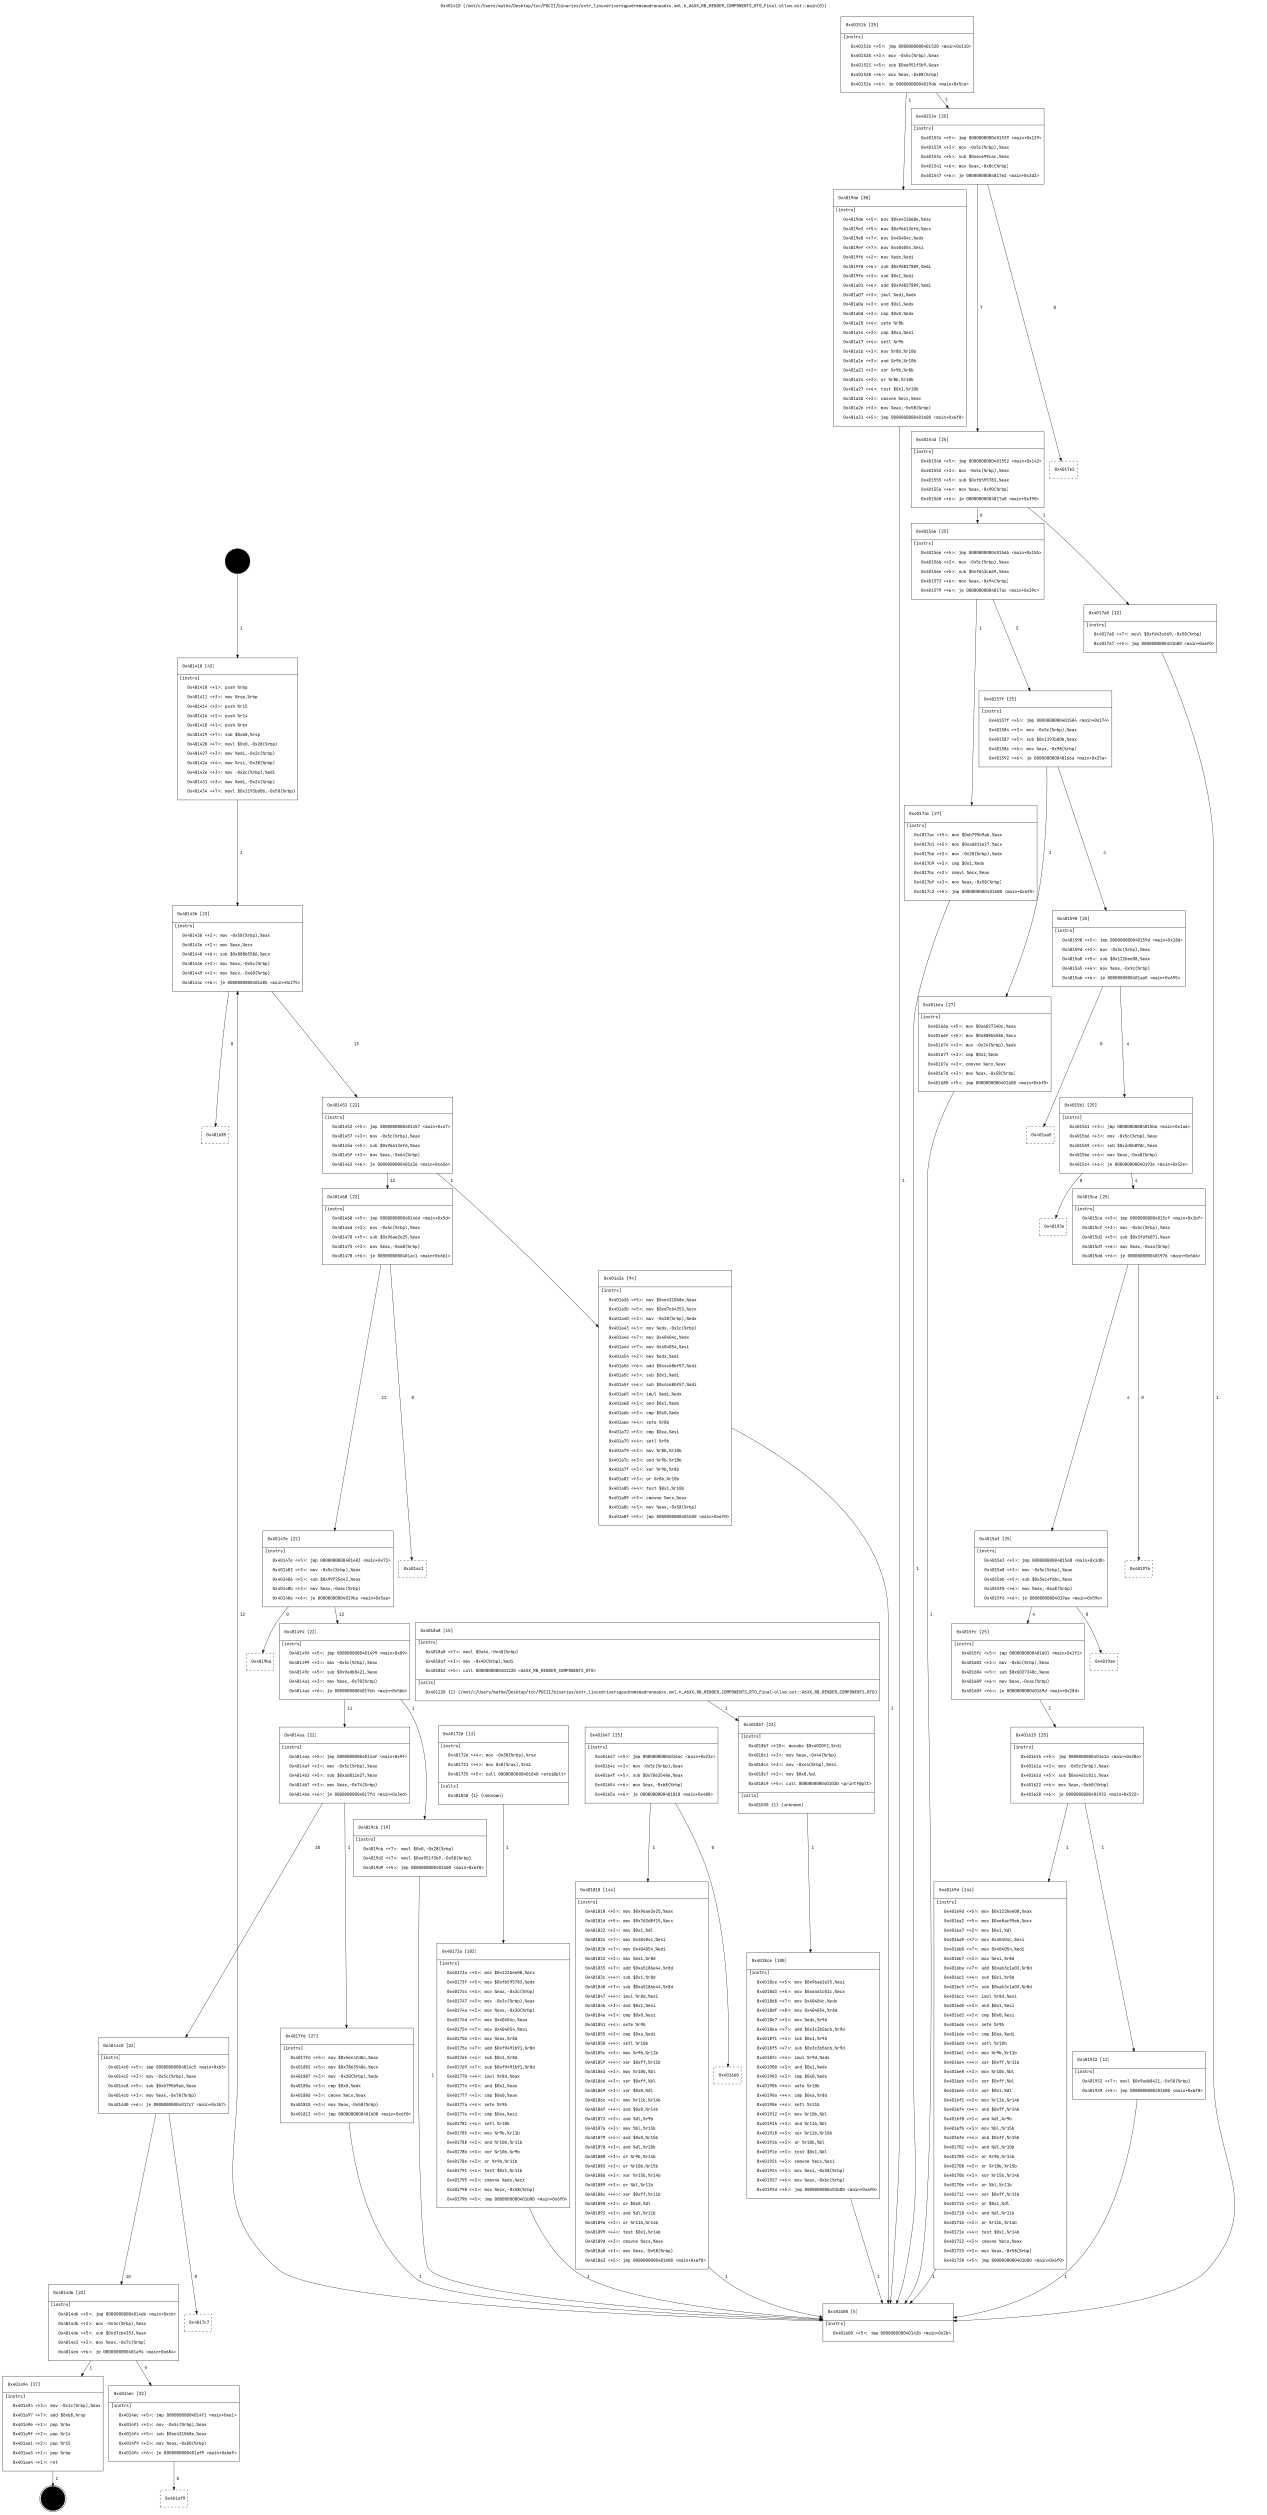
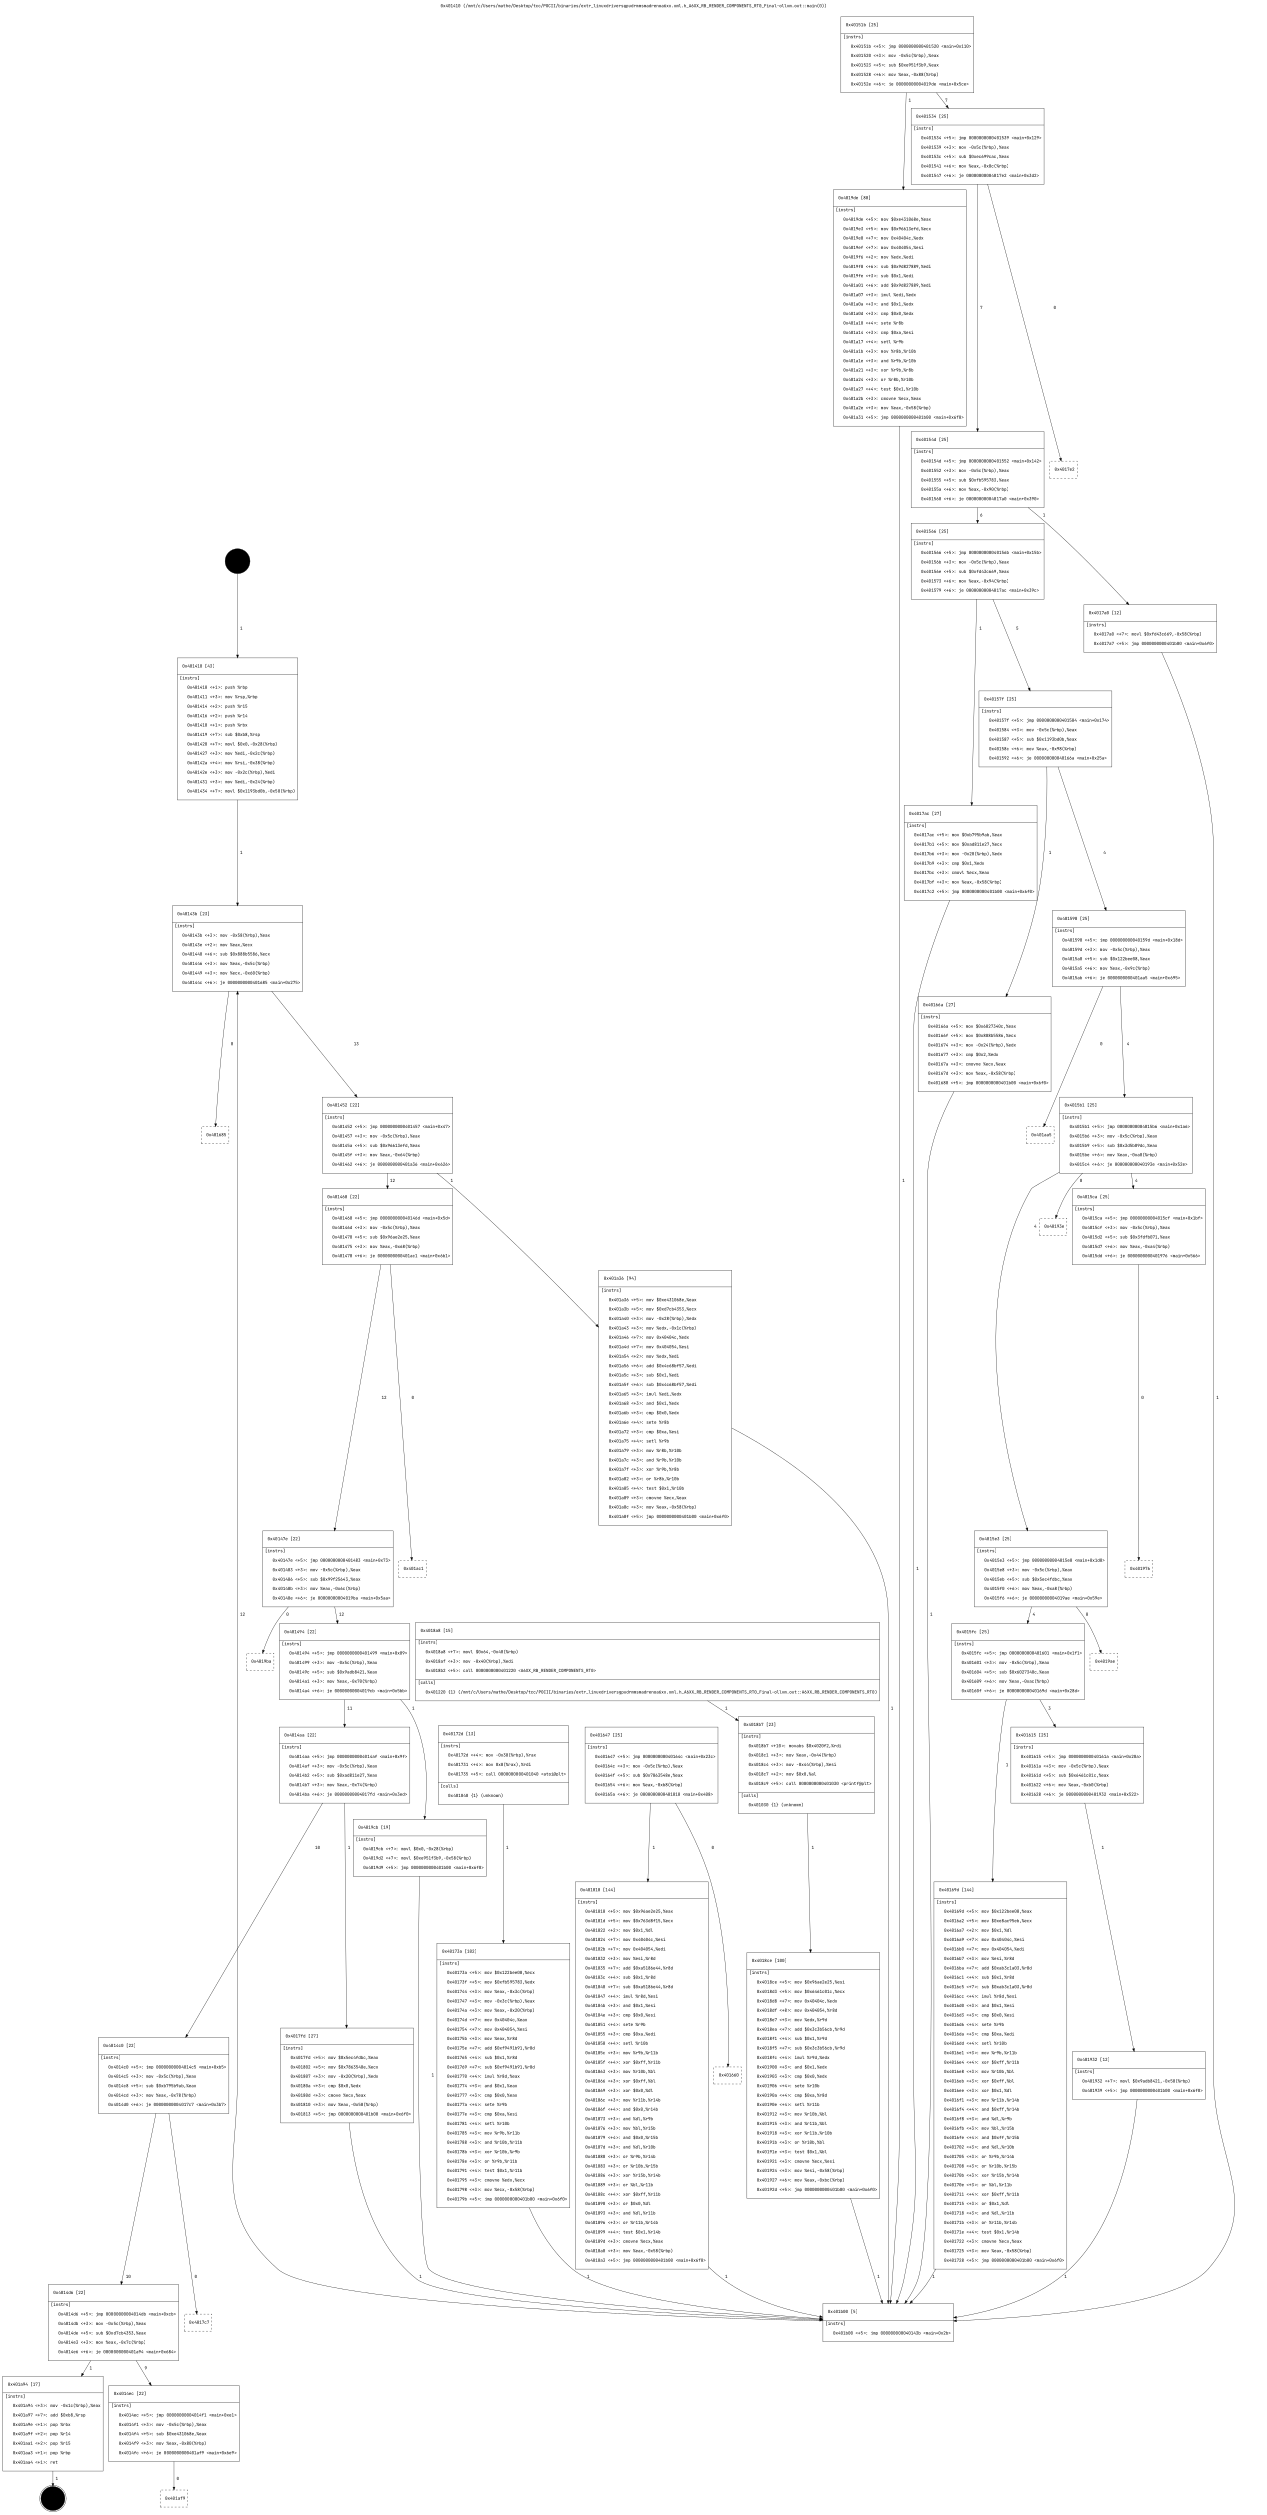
(1090, 1396) -> (996, 1341)
(1059, 1841) -> (996, 1789)
